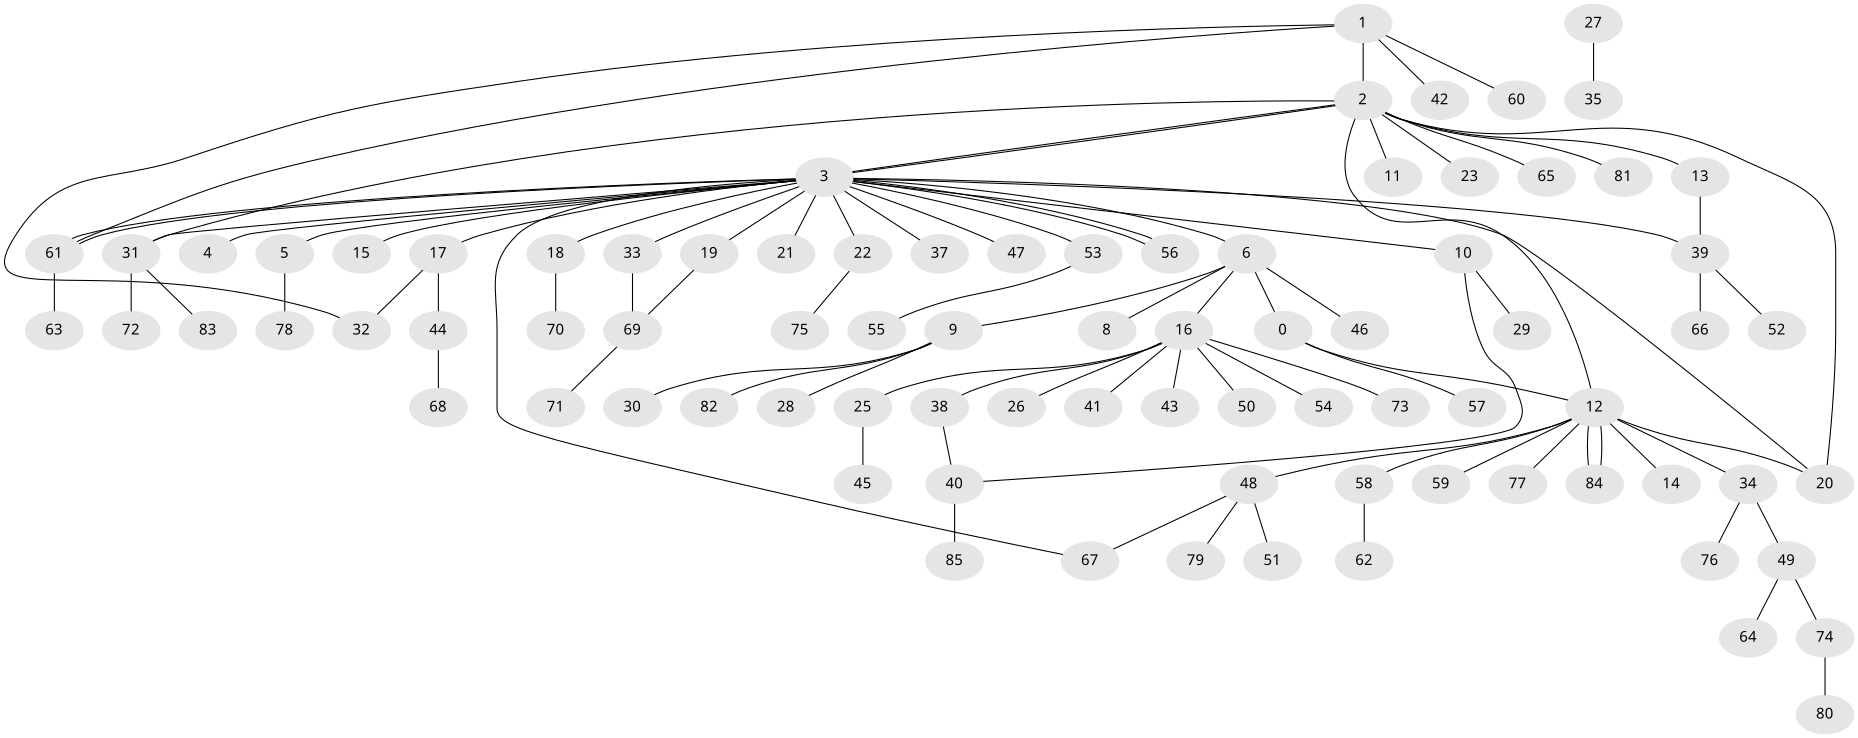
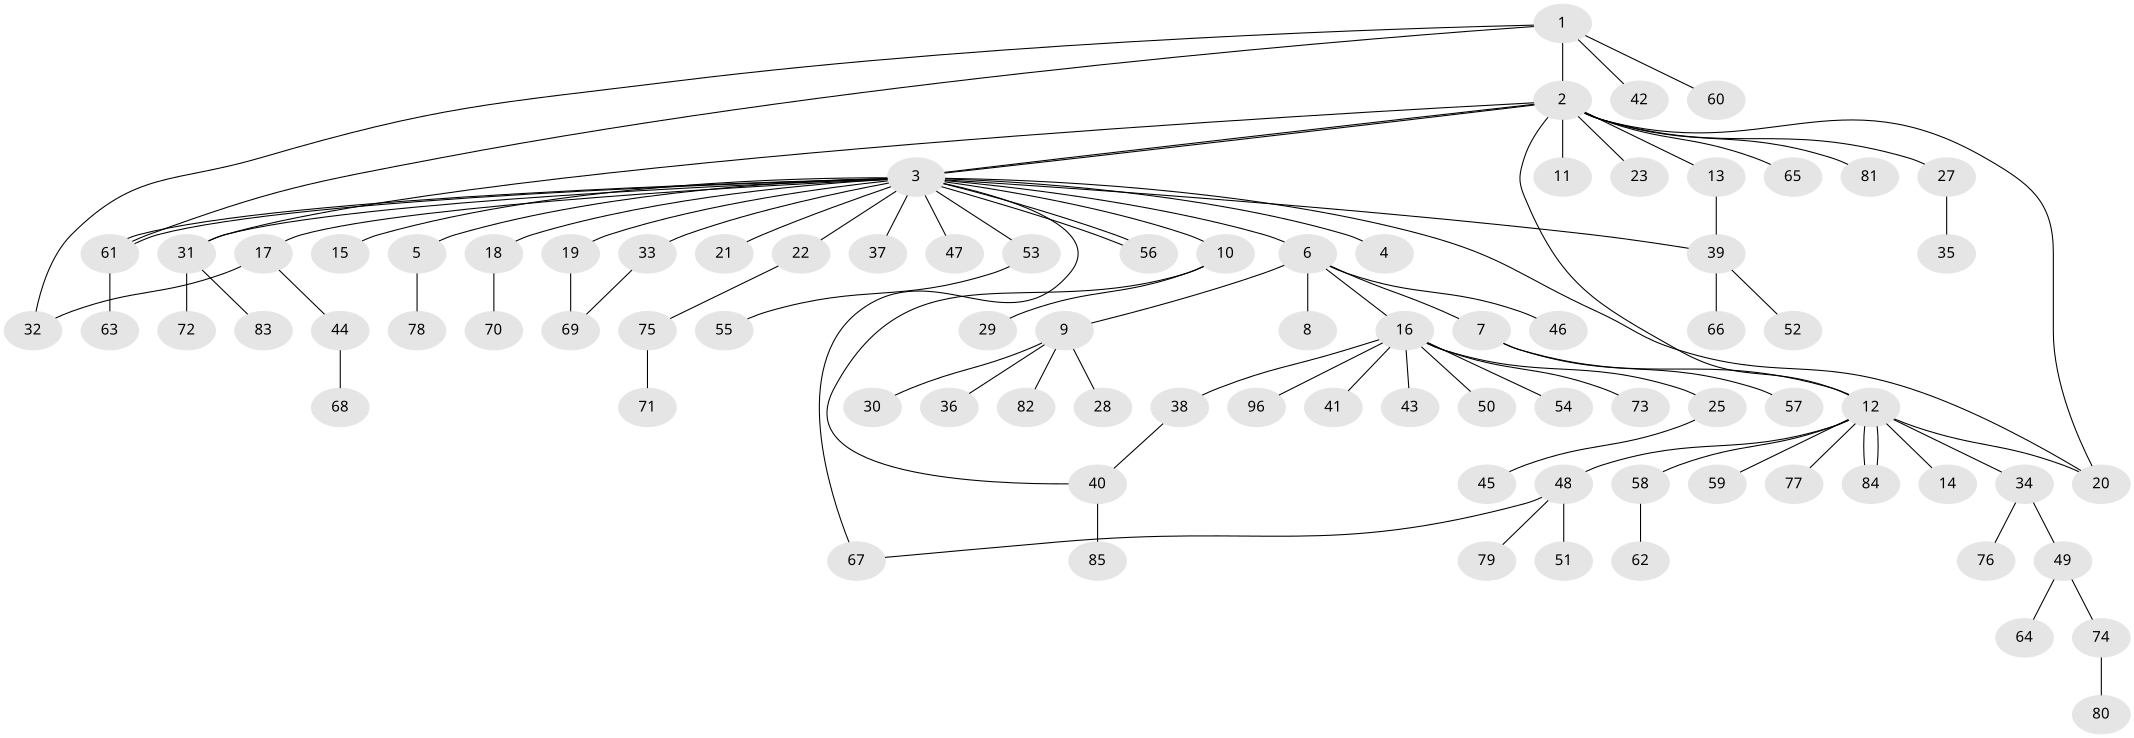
none -> (1781, 139)
(1283, 331) -> (1482, 331)
(594, 369) -> (647, 369)
none -> (949, 407)
(1017, 407) -> (1257, 407)
